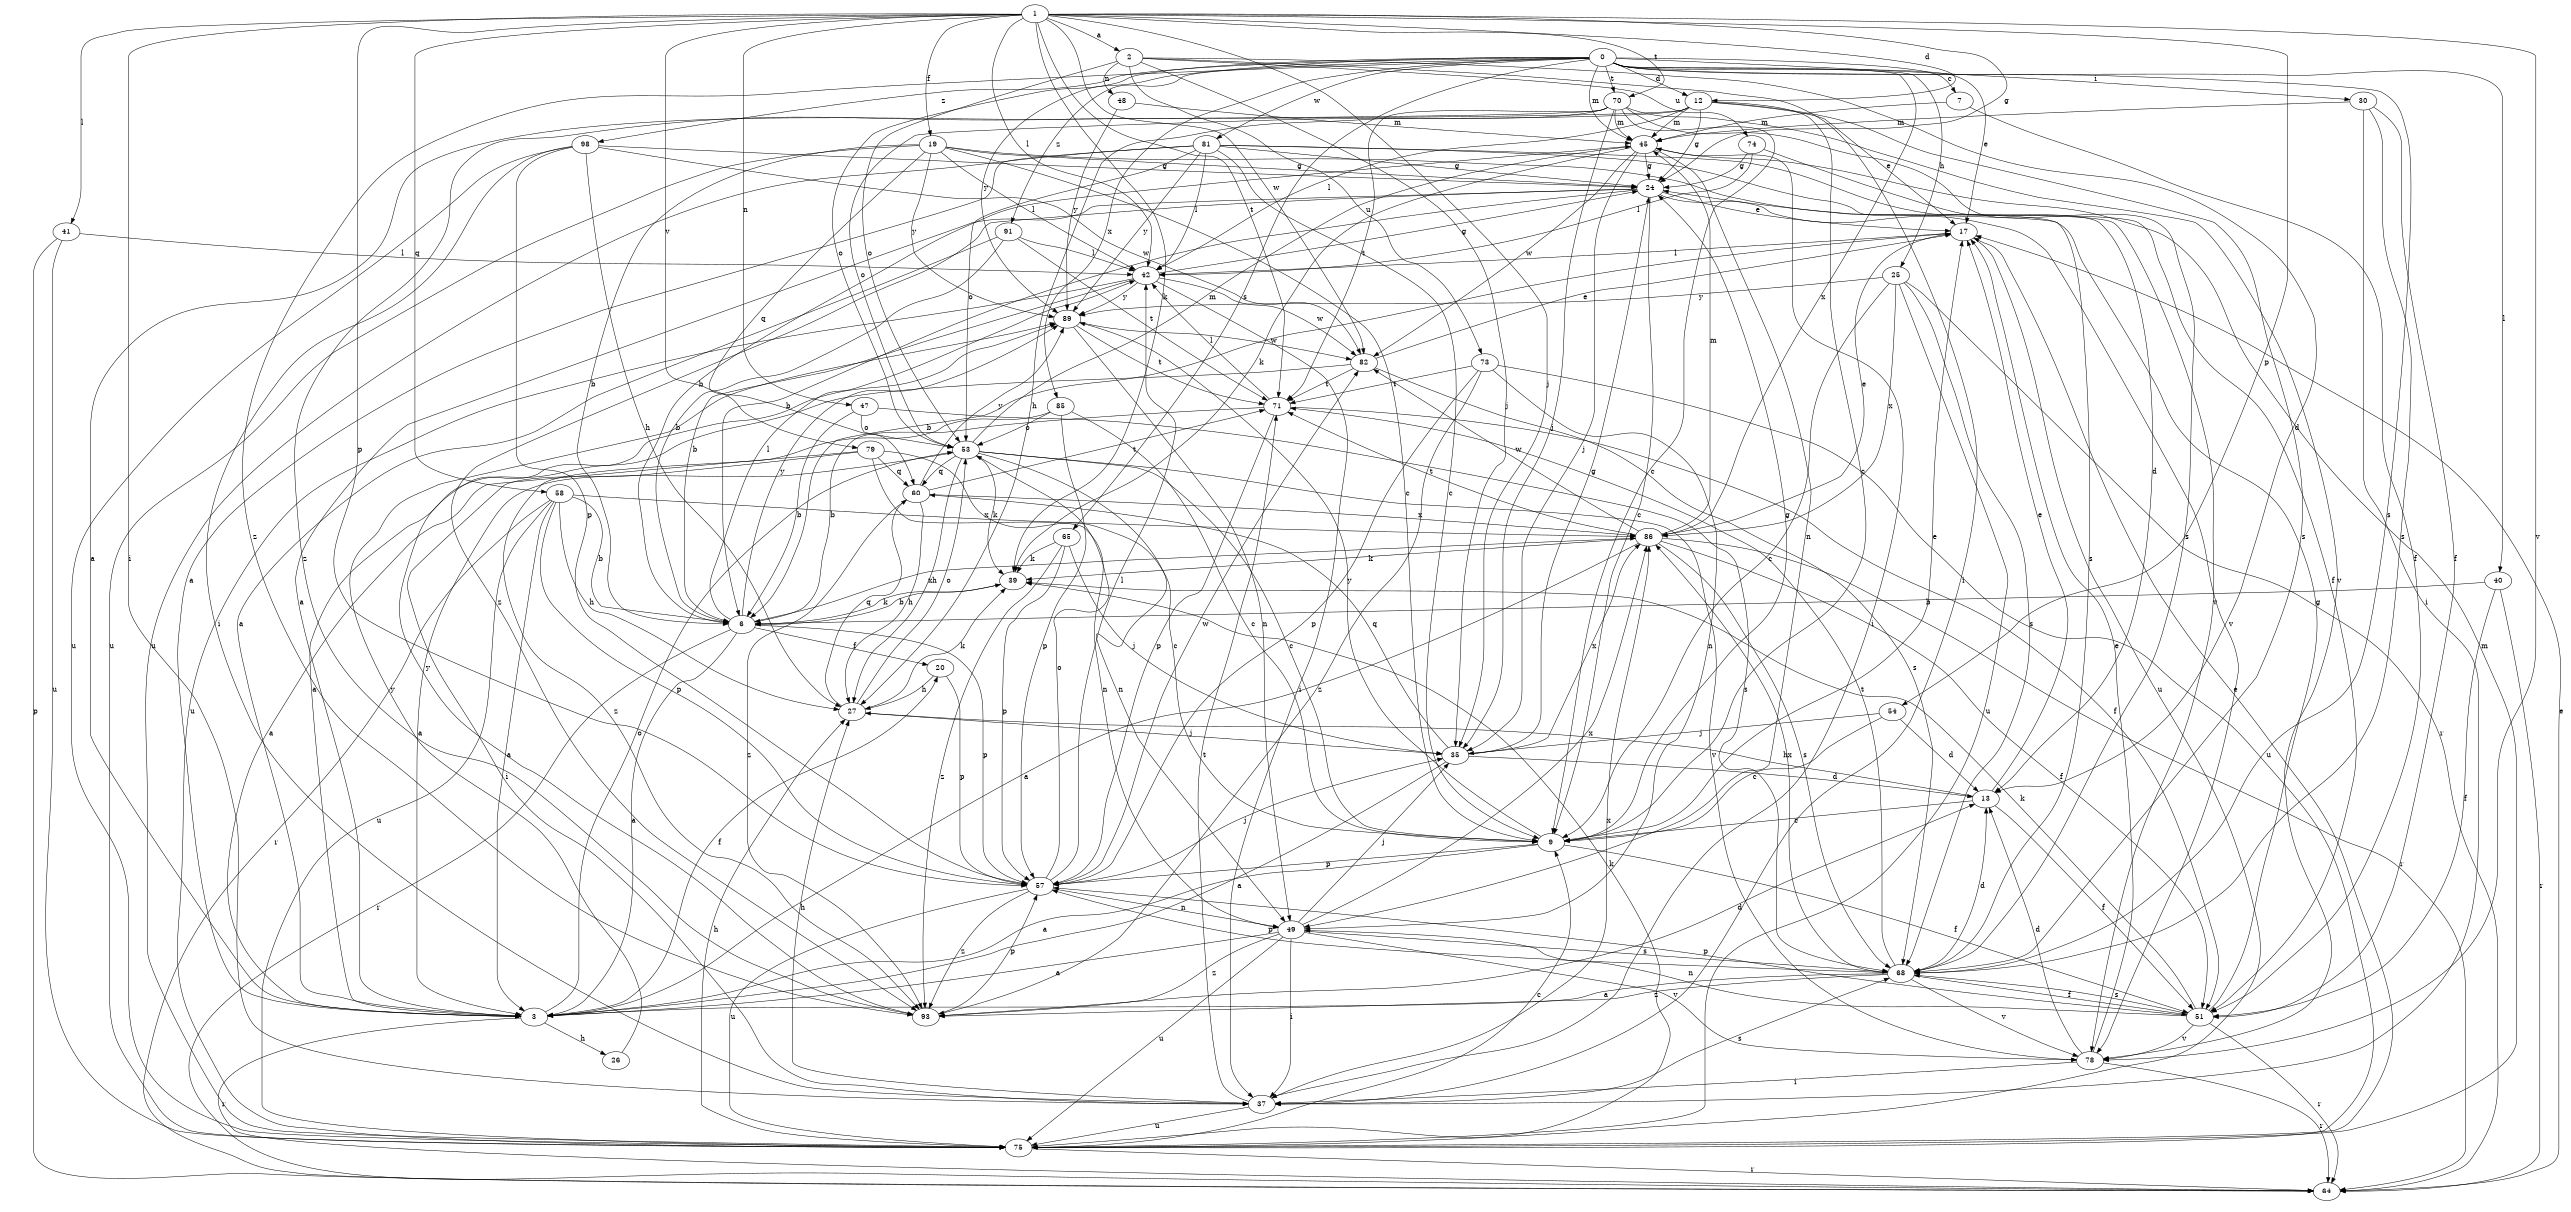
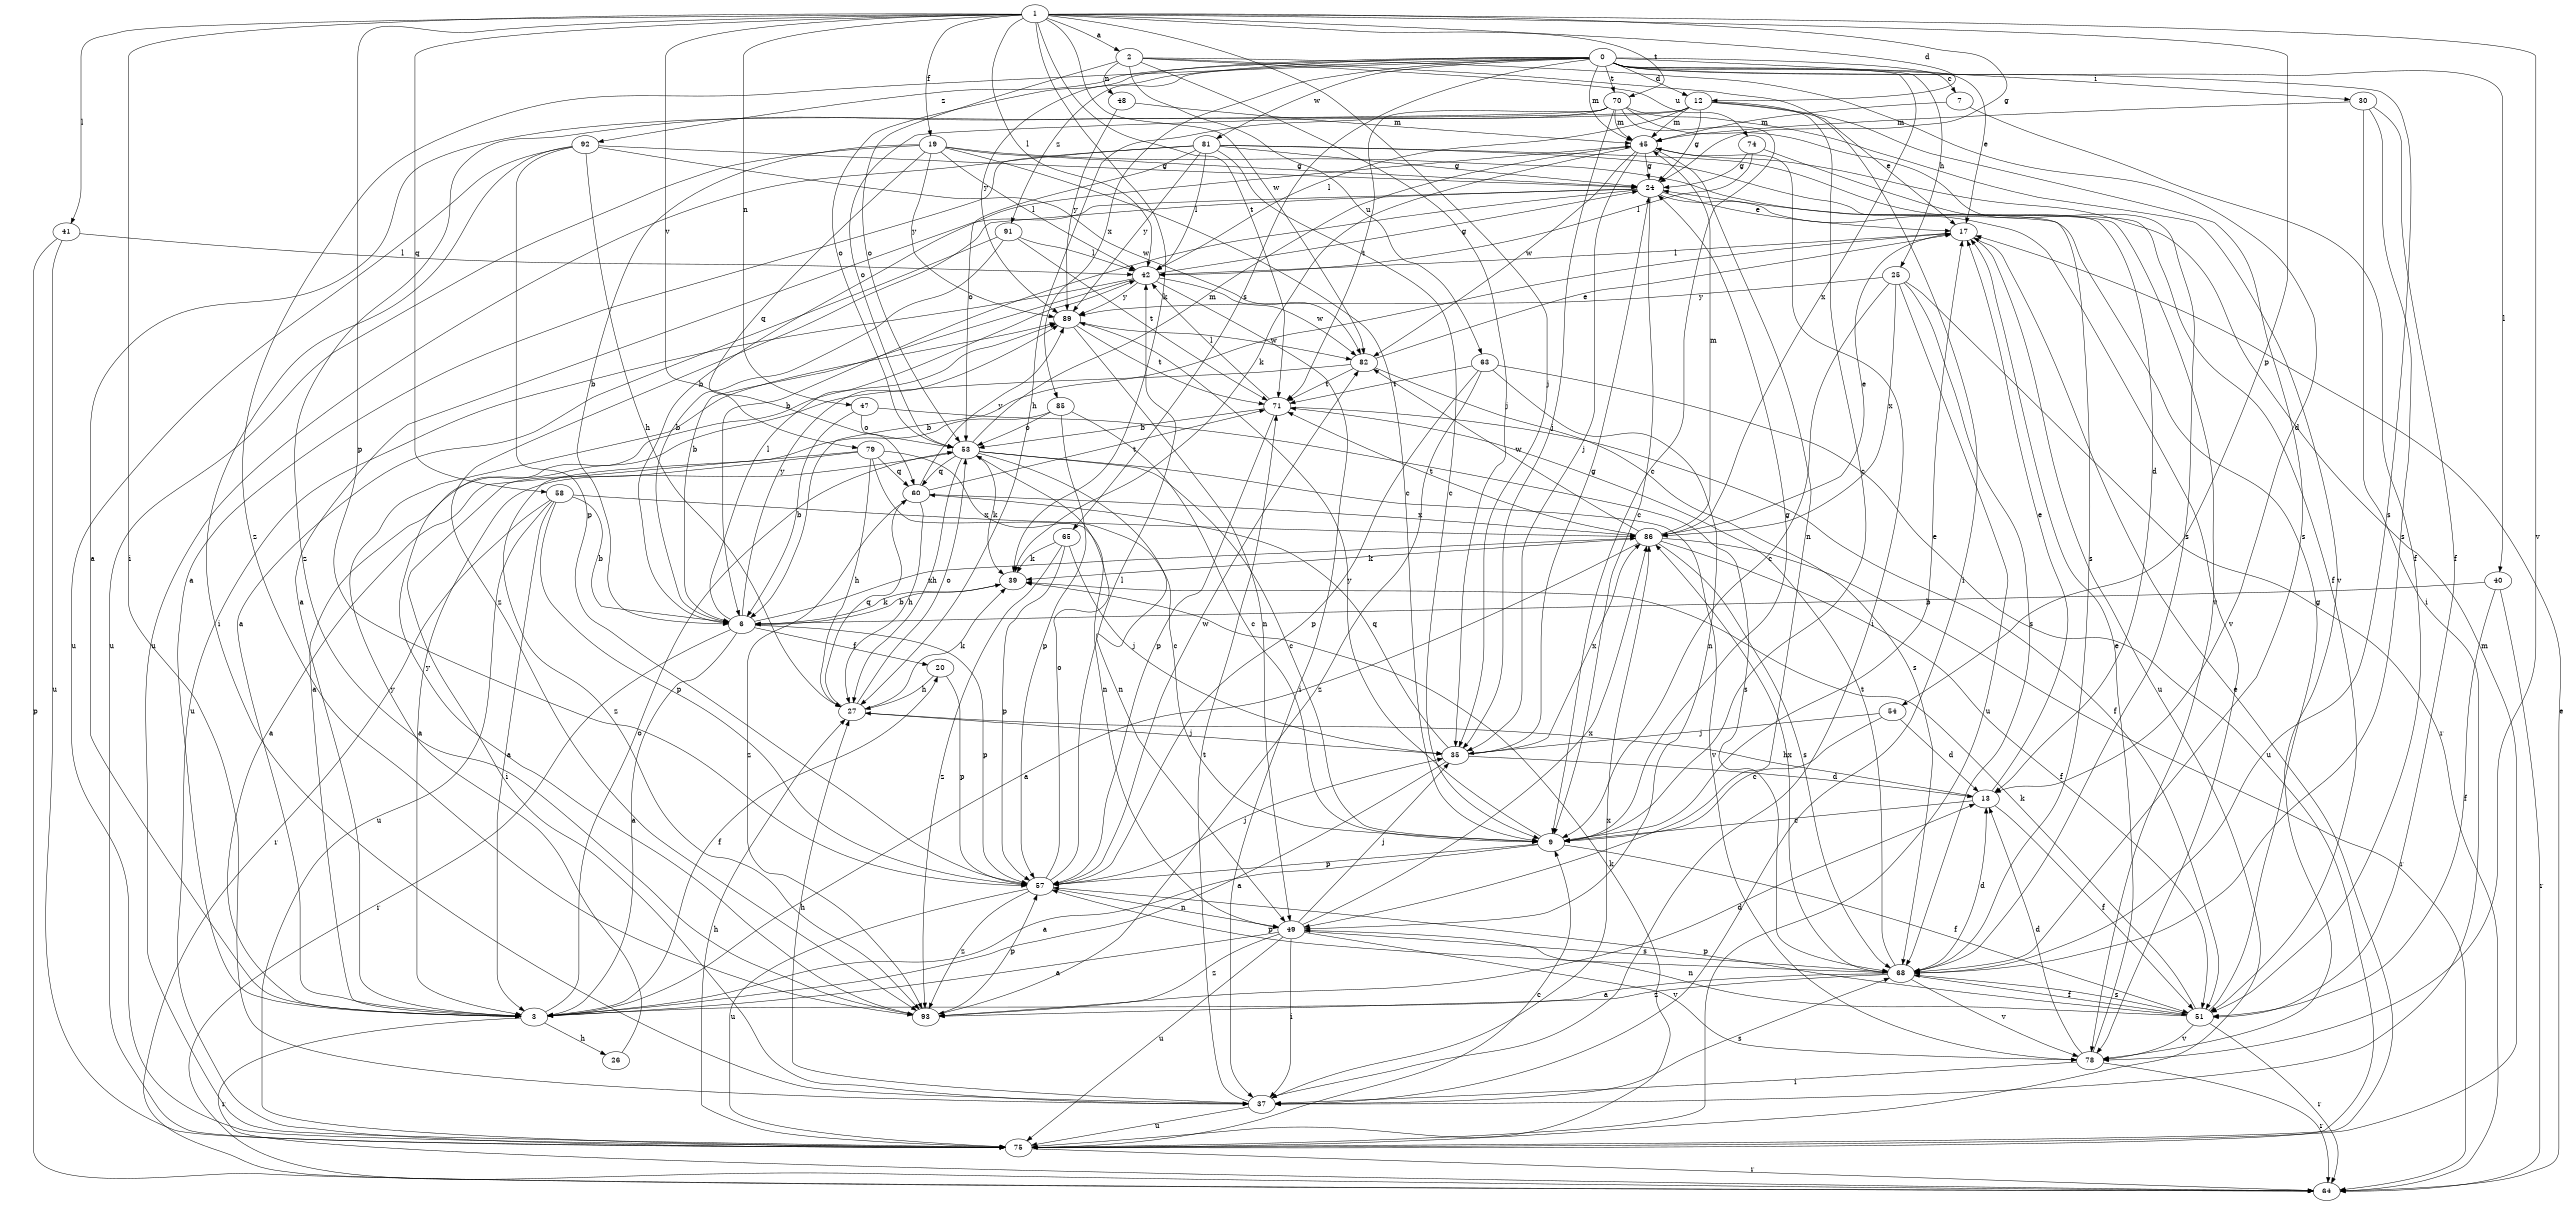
(585, 145) -> (585, 145)
(1485, 363) -> (1485, 363)
(945, 432) -> (1131, 427)
(660, 639) -> (850, 587)
